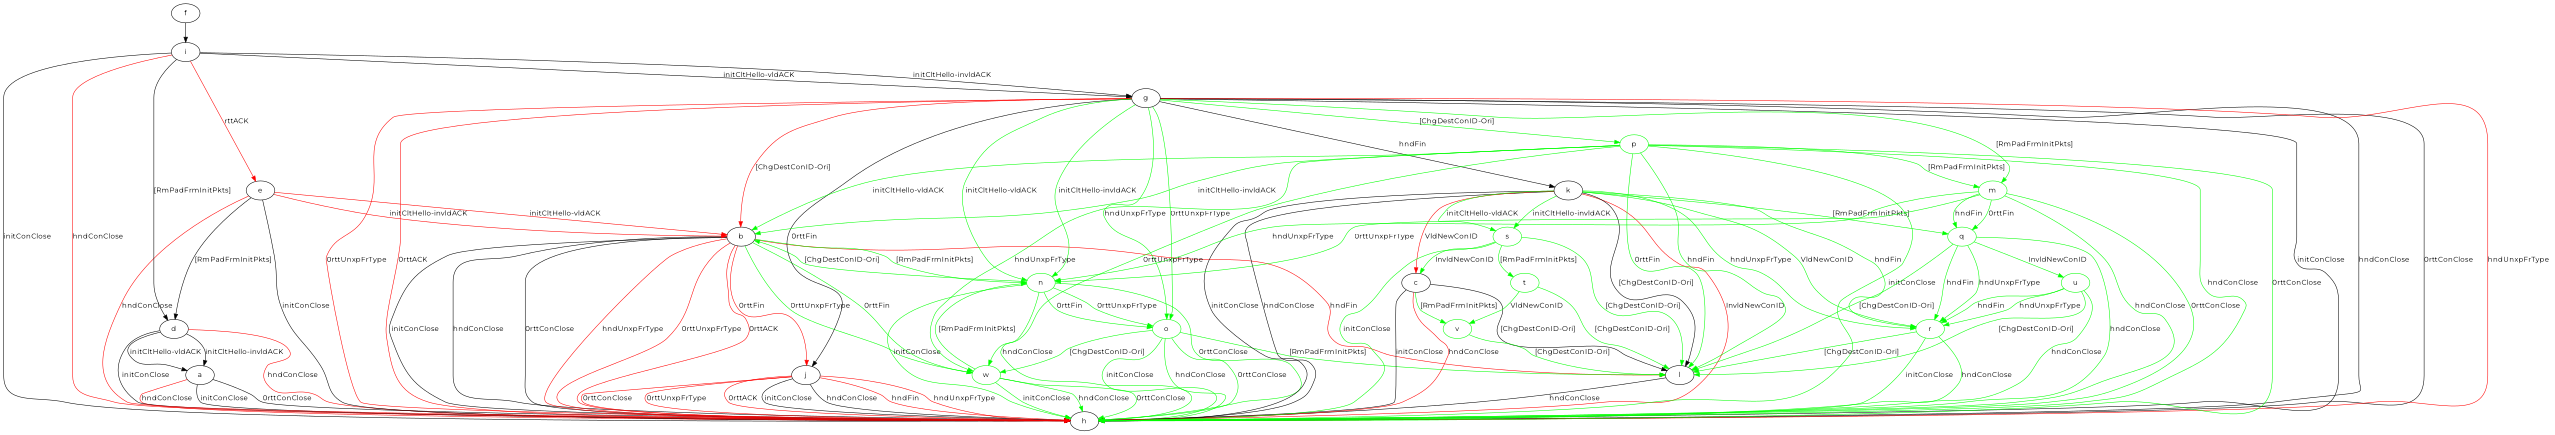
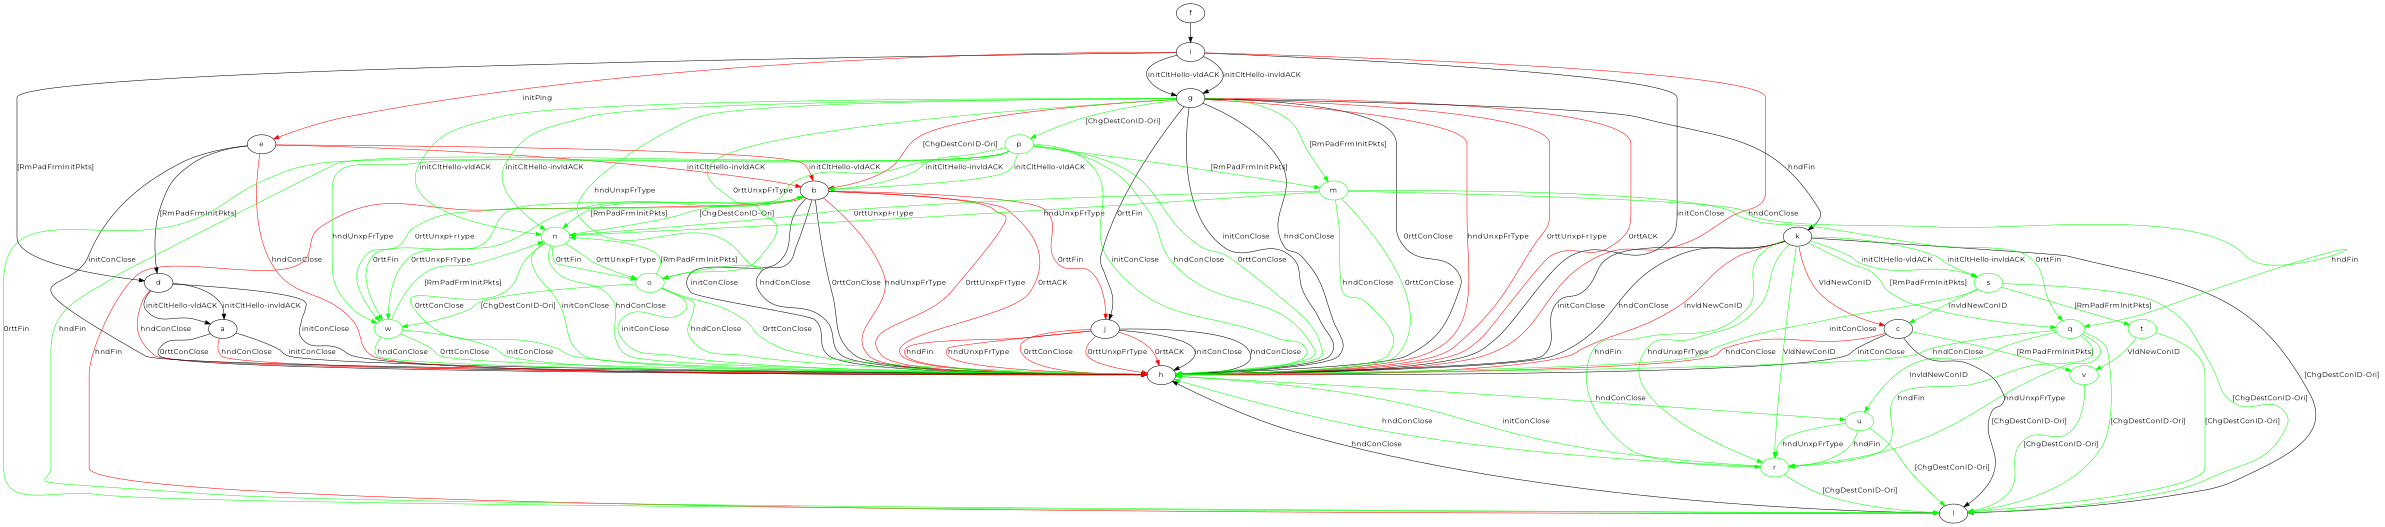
(238, 121) -> (539, 98)
(1419, 368) -> (628, 244)
(1628, 415) -> (1508, 396)
